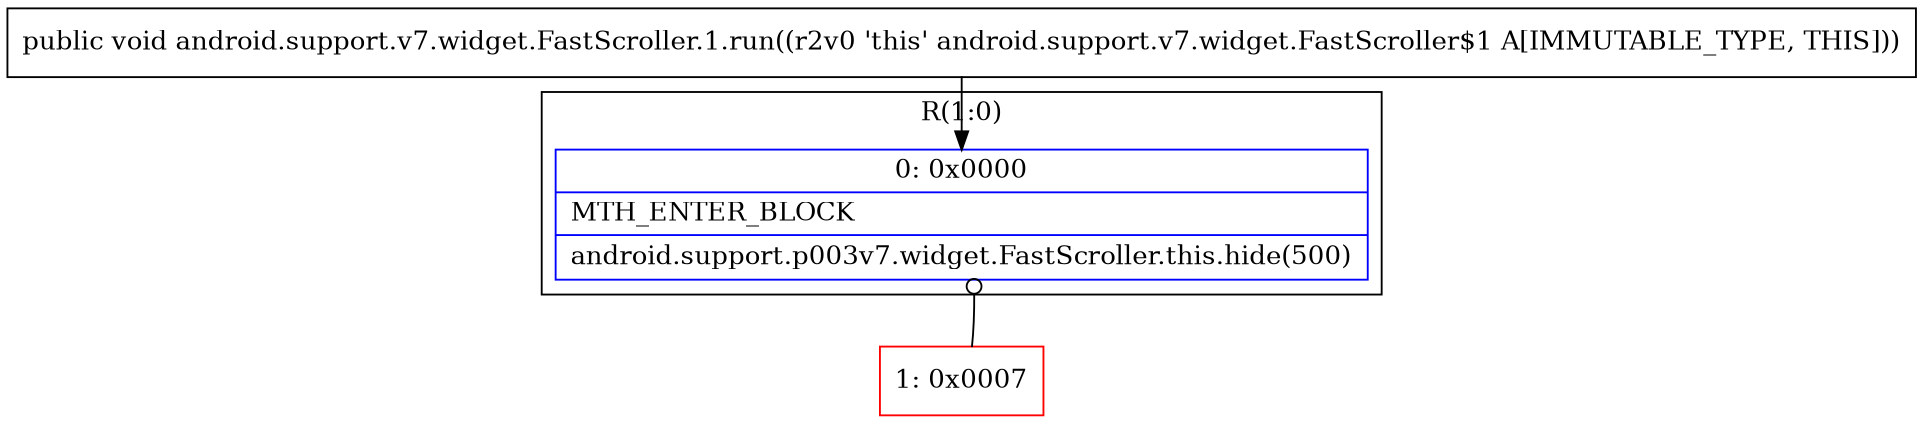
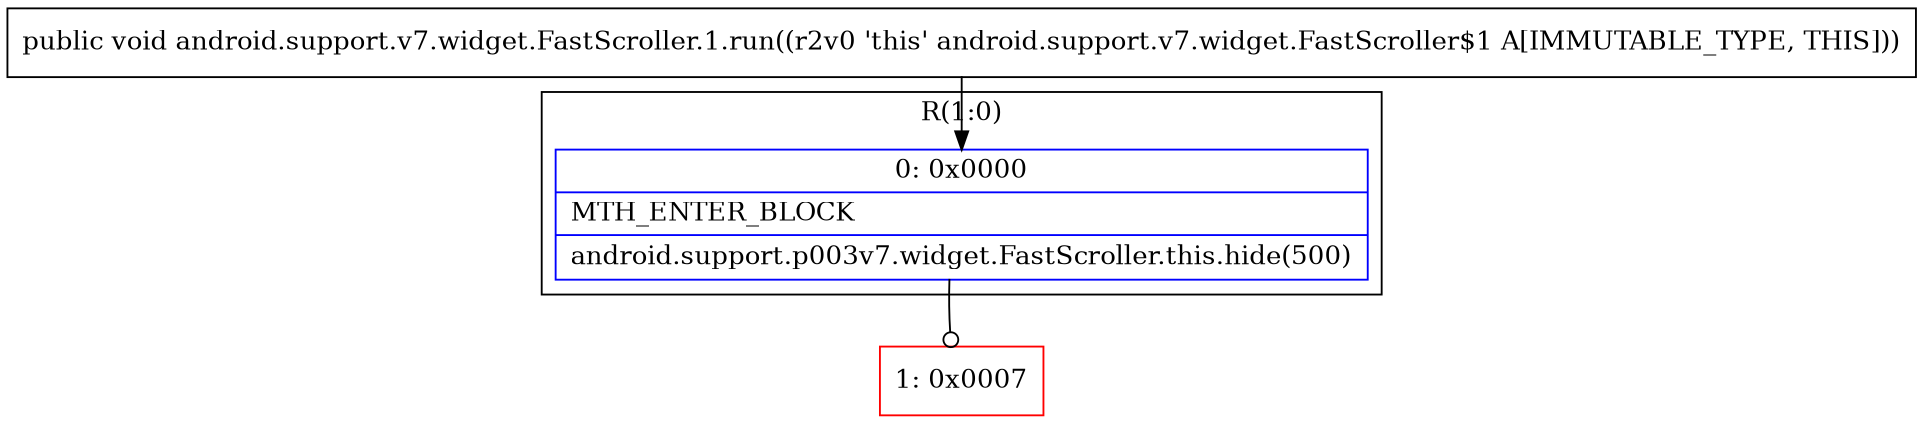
(974, 321) -> (949, 307)
